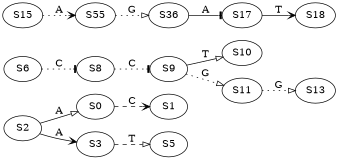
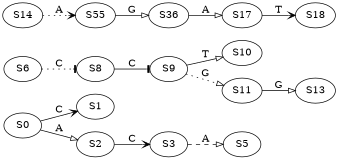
(23, 15) -> (23, 15)
(128, 15) -> (128, 15)
(204, 15) -> (202, 15)
(130, 69) -> (130, 69)
(275, 91) -> (275, 91)
(128, 107) -> (56, 117)
(56, 118) -> (56, 134)
(59, 133) -> (132, 139)
(132, 139) -> (205, 139)
